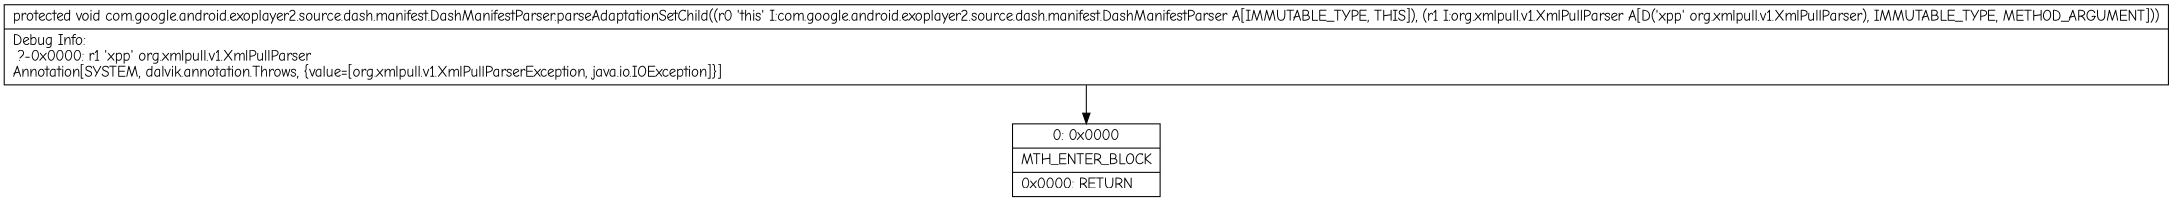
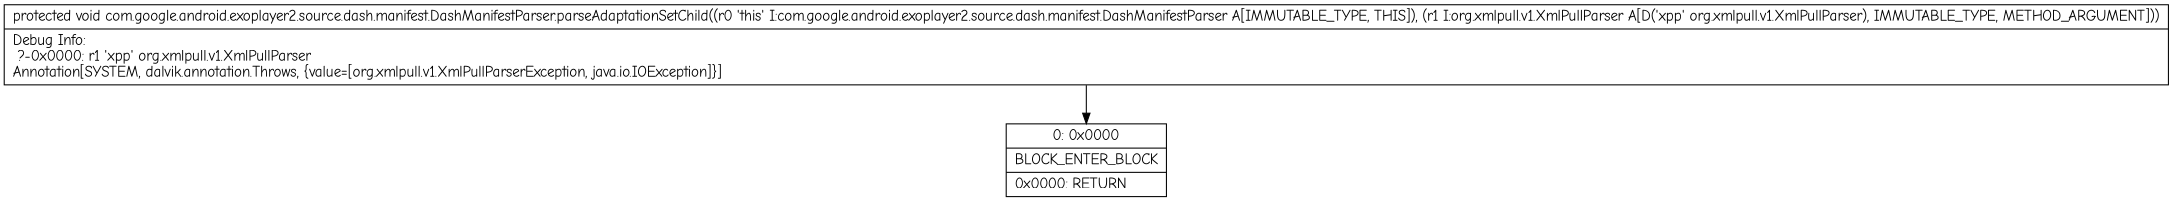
(1086, 160) -> (1086, 160)
